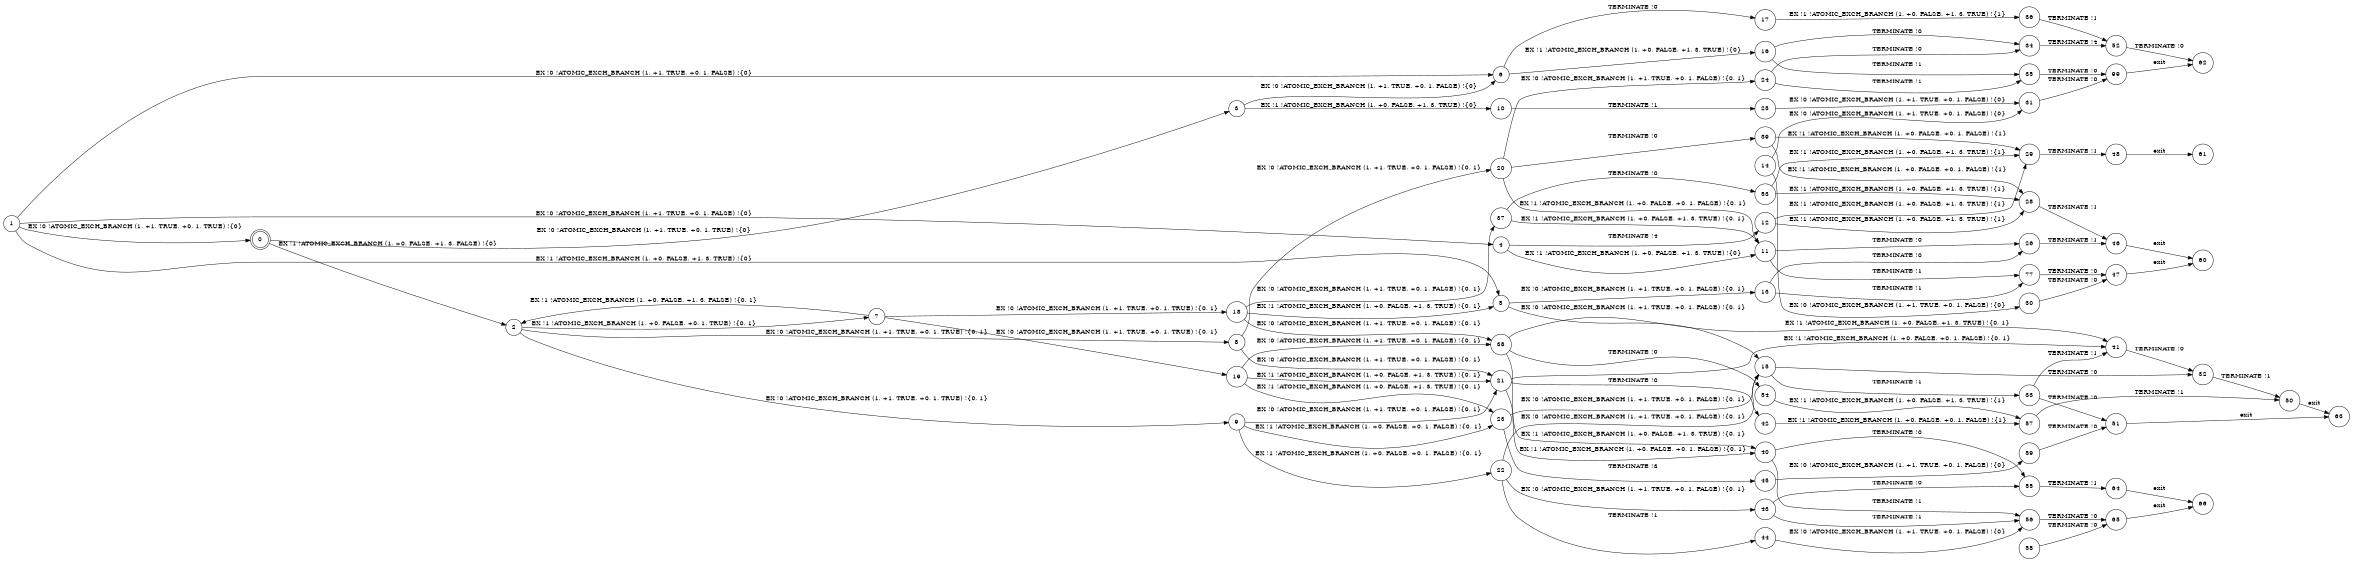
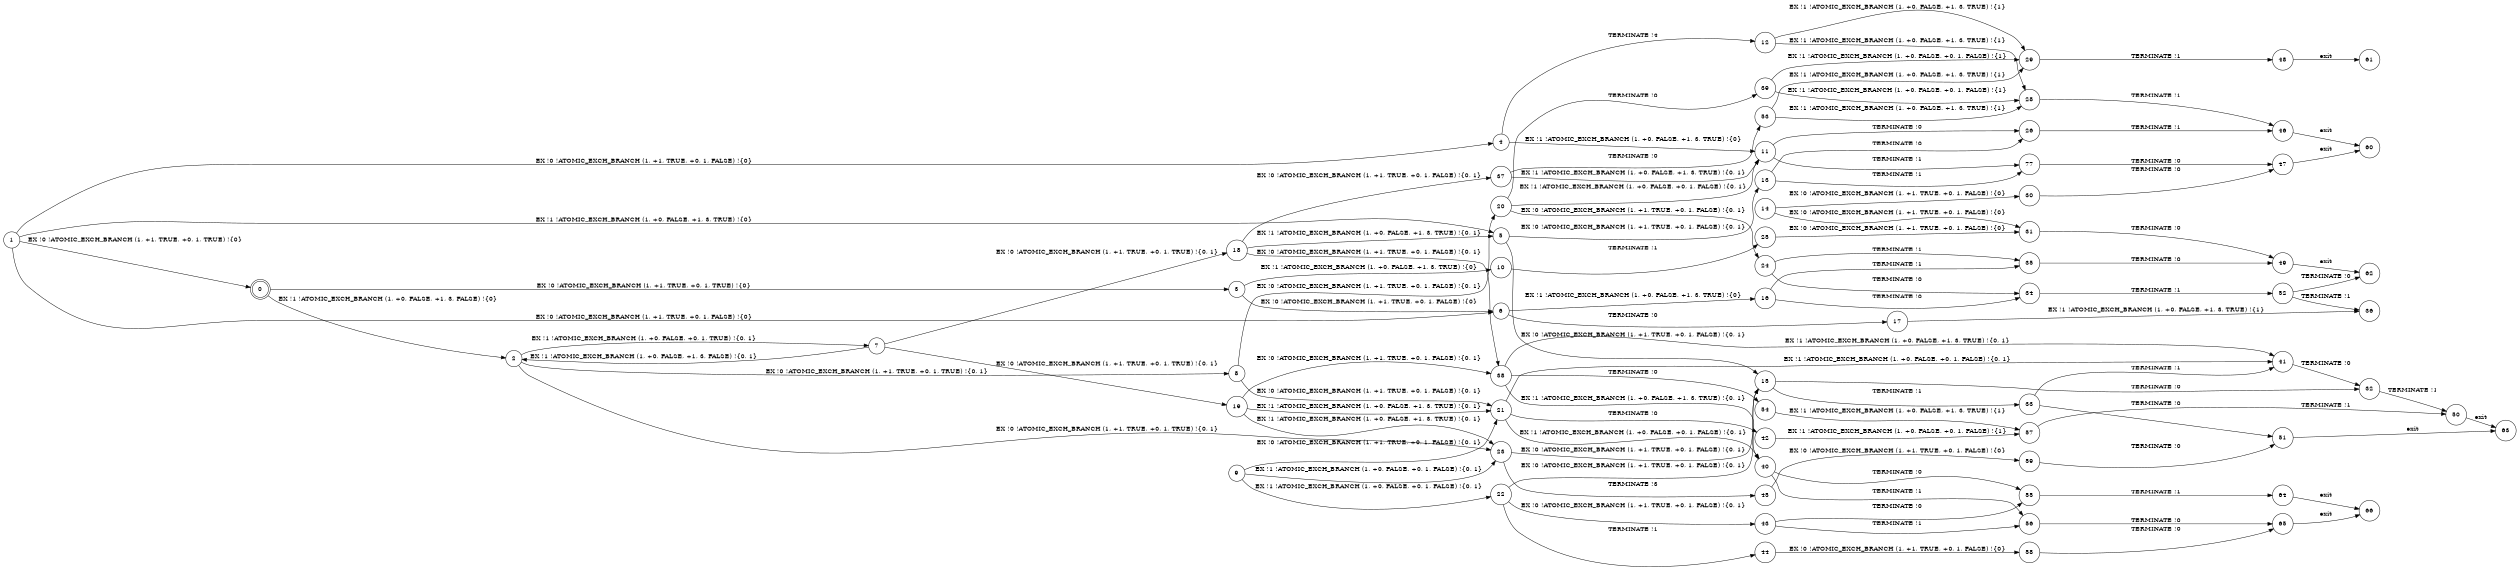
(2071, 28) -> (2323, 305)
(2073, 42) -> (2156, 290)
(2116, 74) -> (2283, 263)
(867, 415) -> (994, 442)
(1898, 553) -> (1895, 552)
